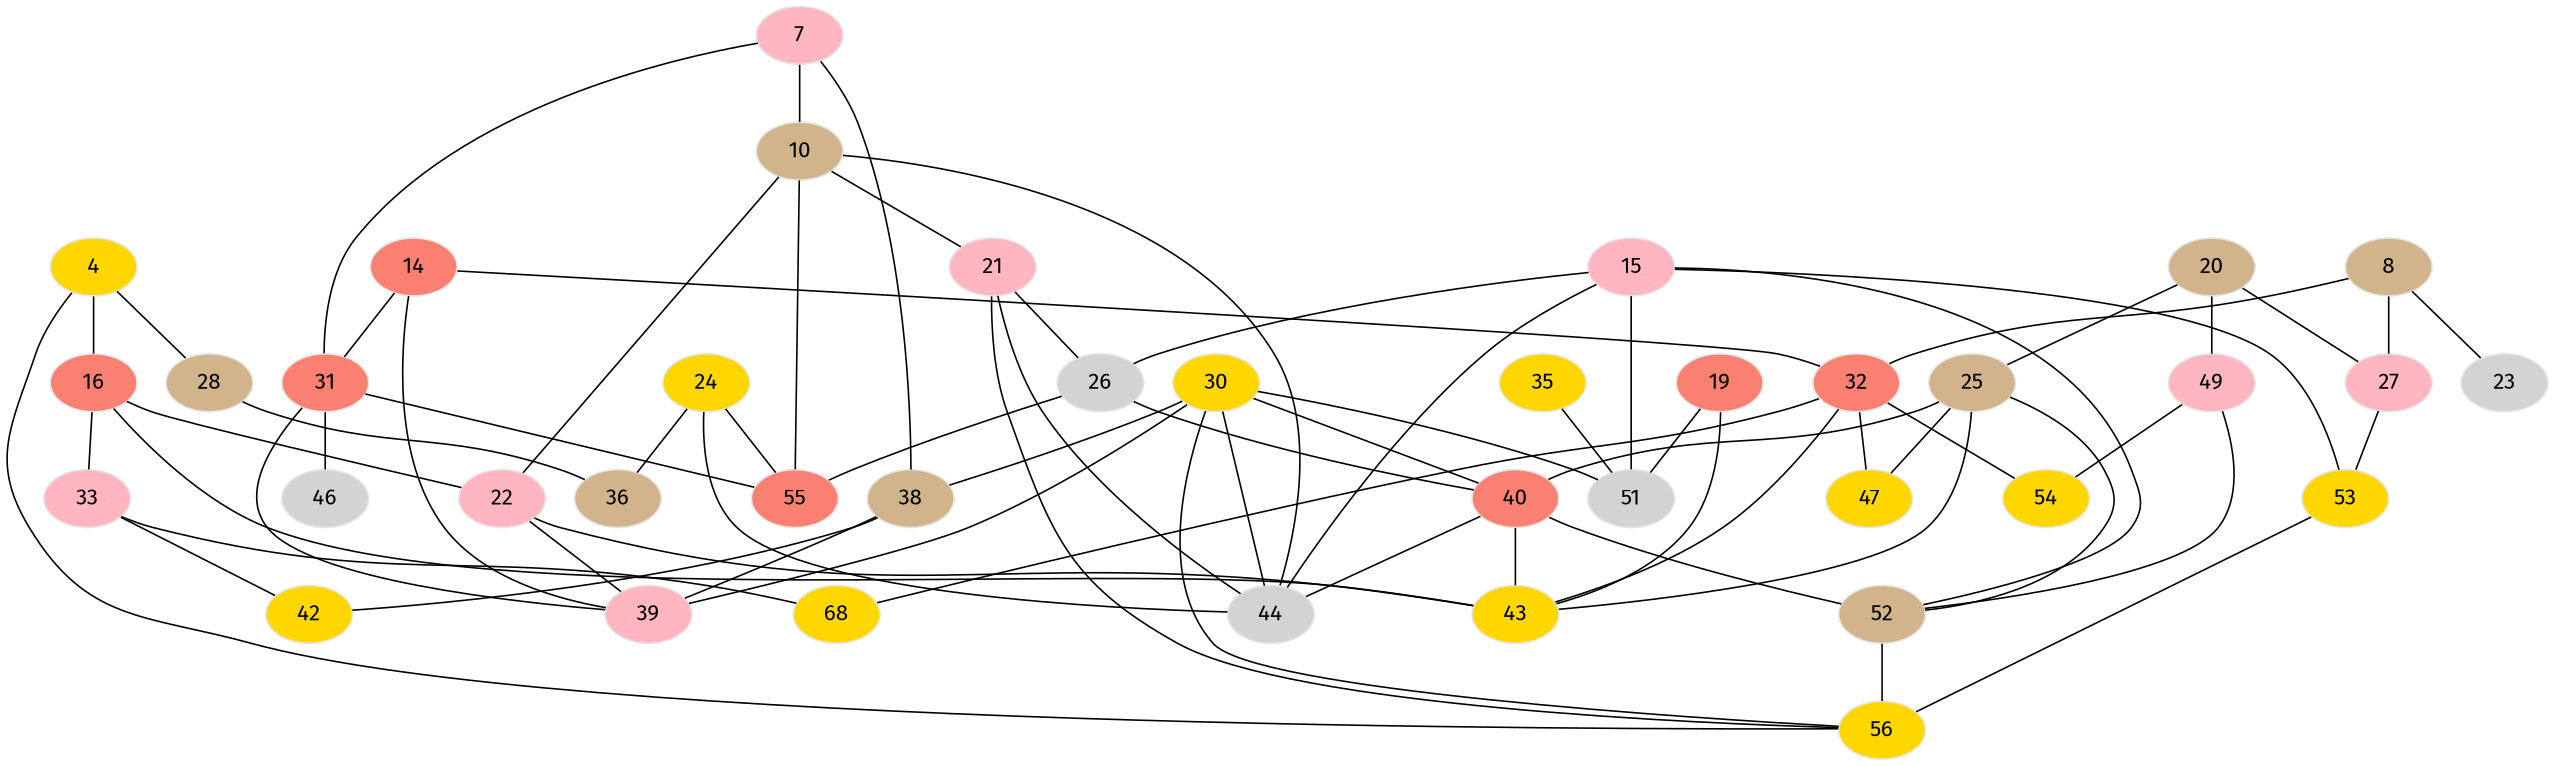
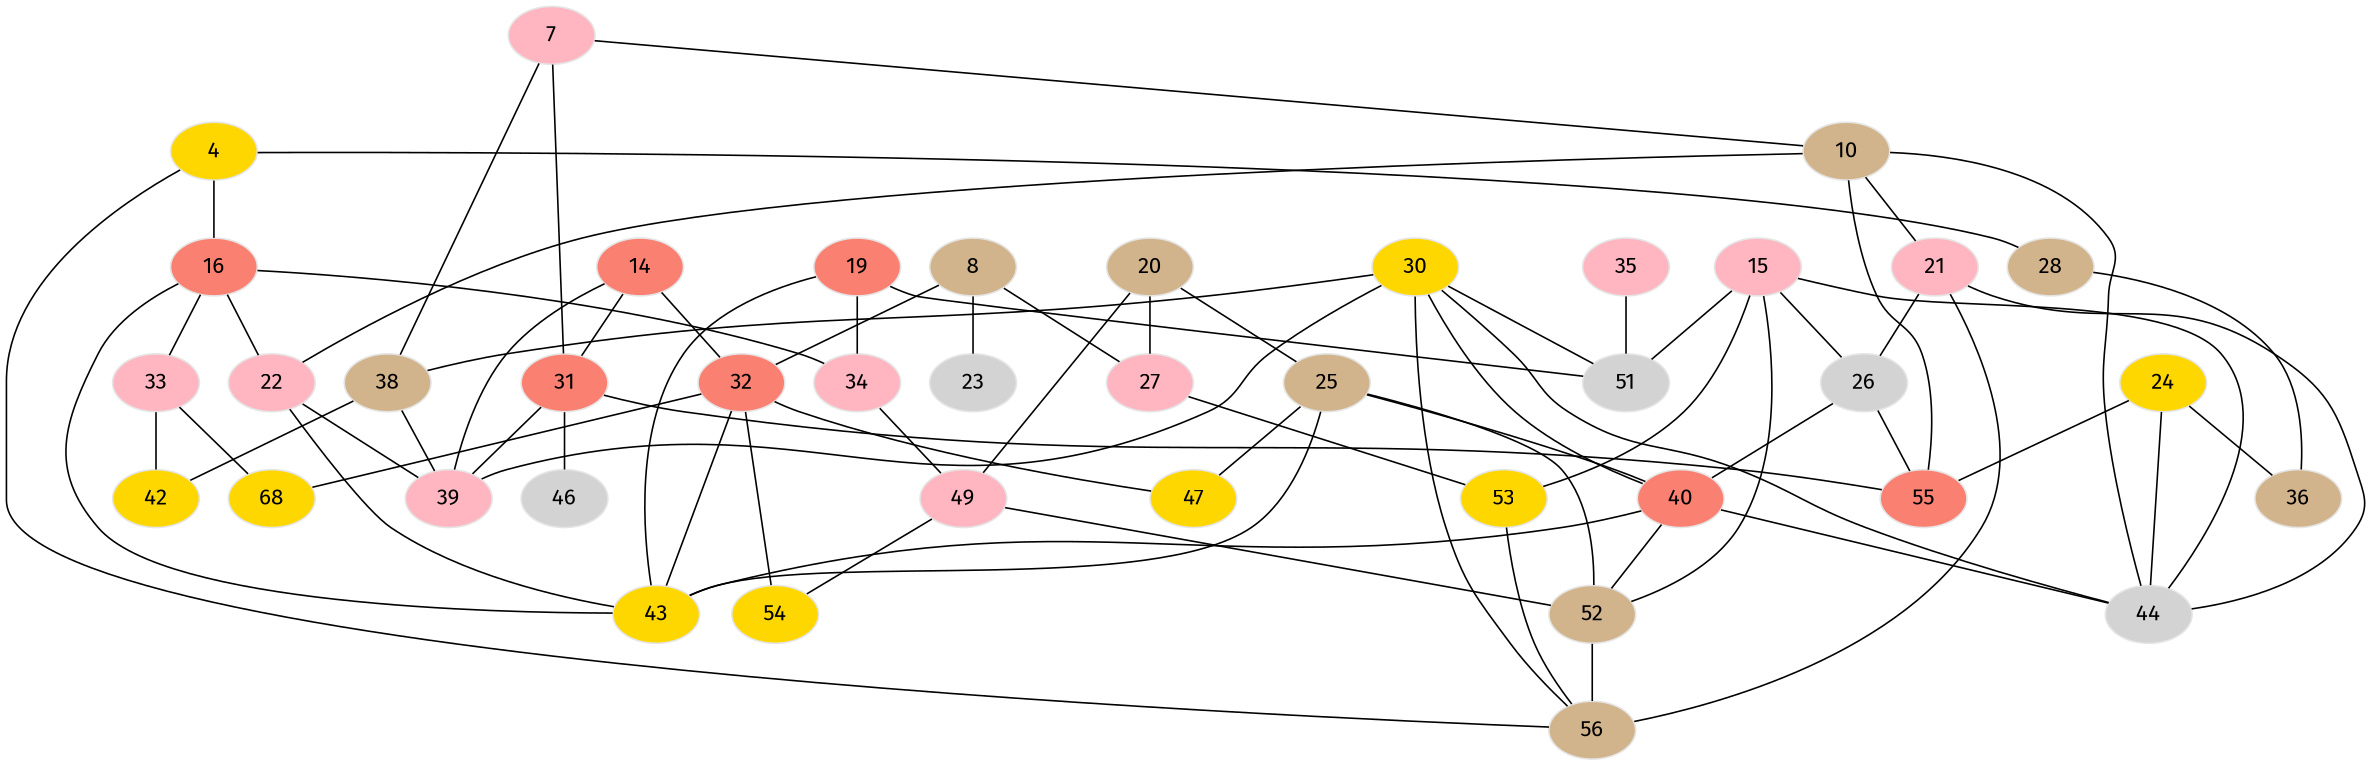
none -> (857, 383)
(1543, 383) -> (1626, 267)
(1882, 730) -> (1592, 730)
